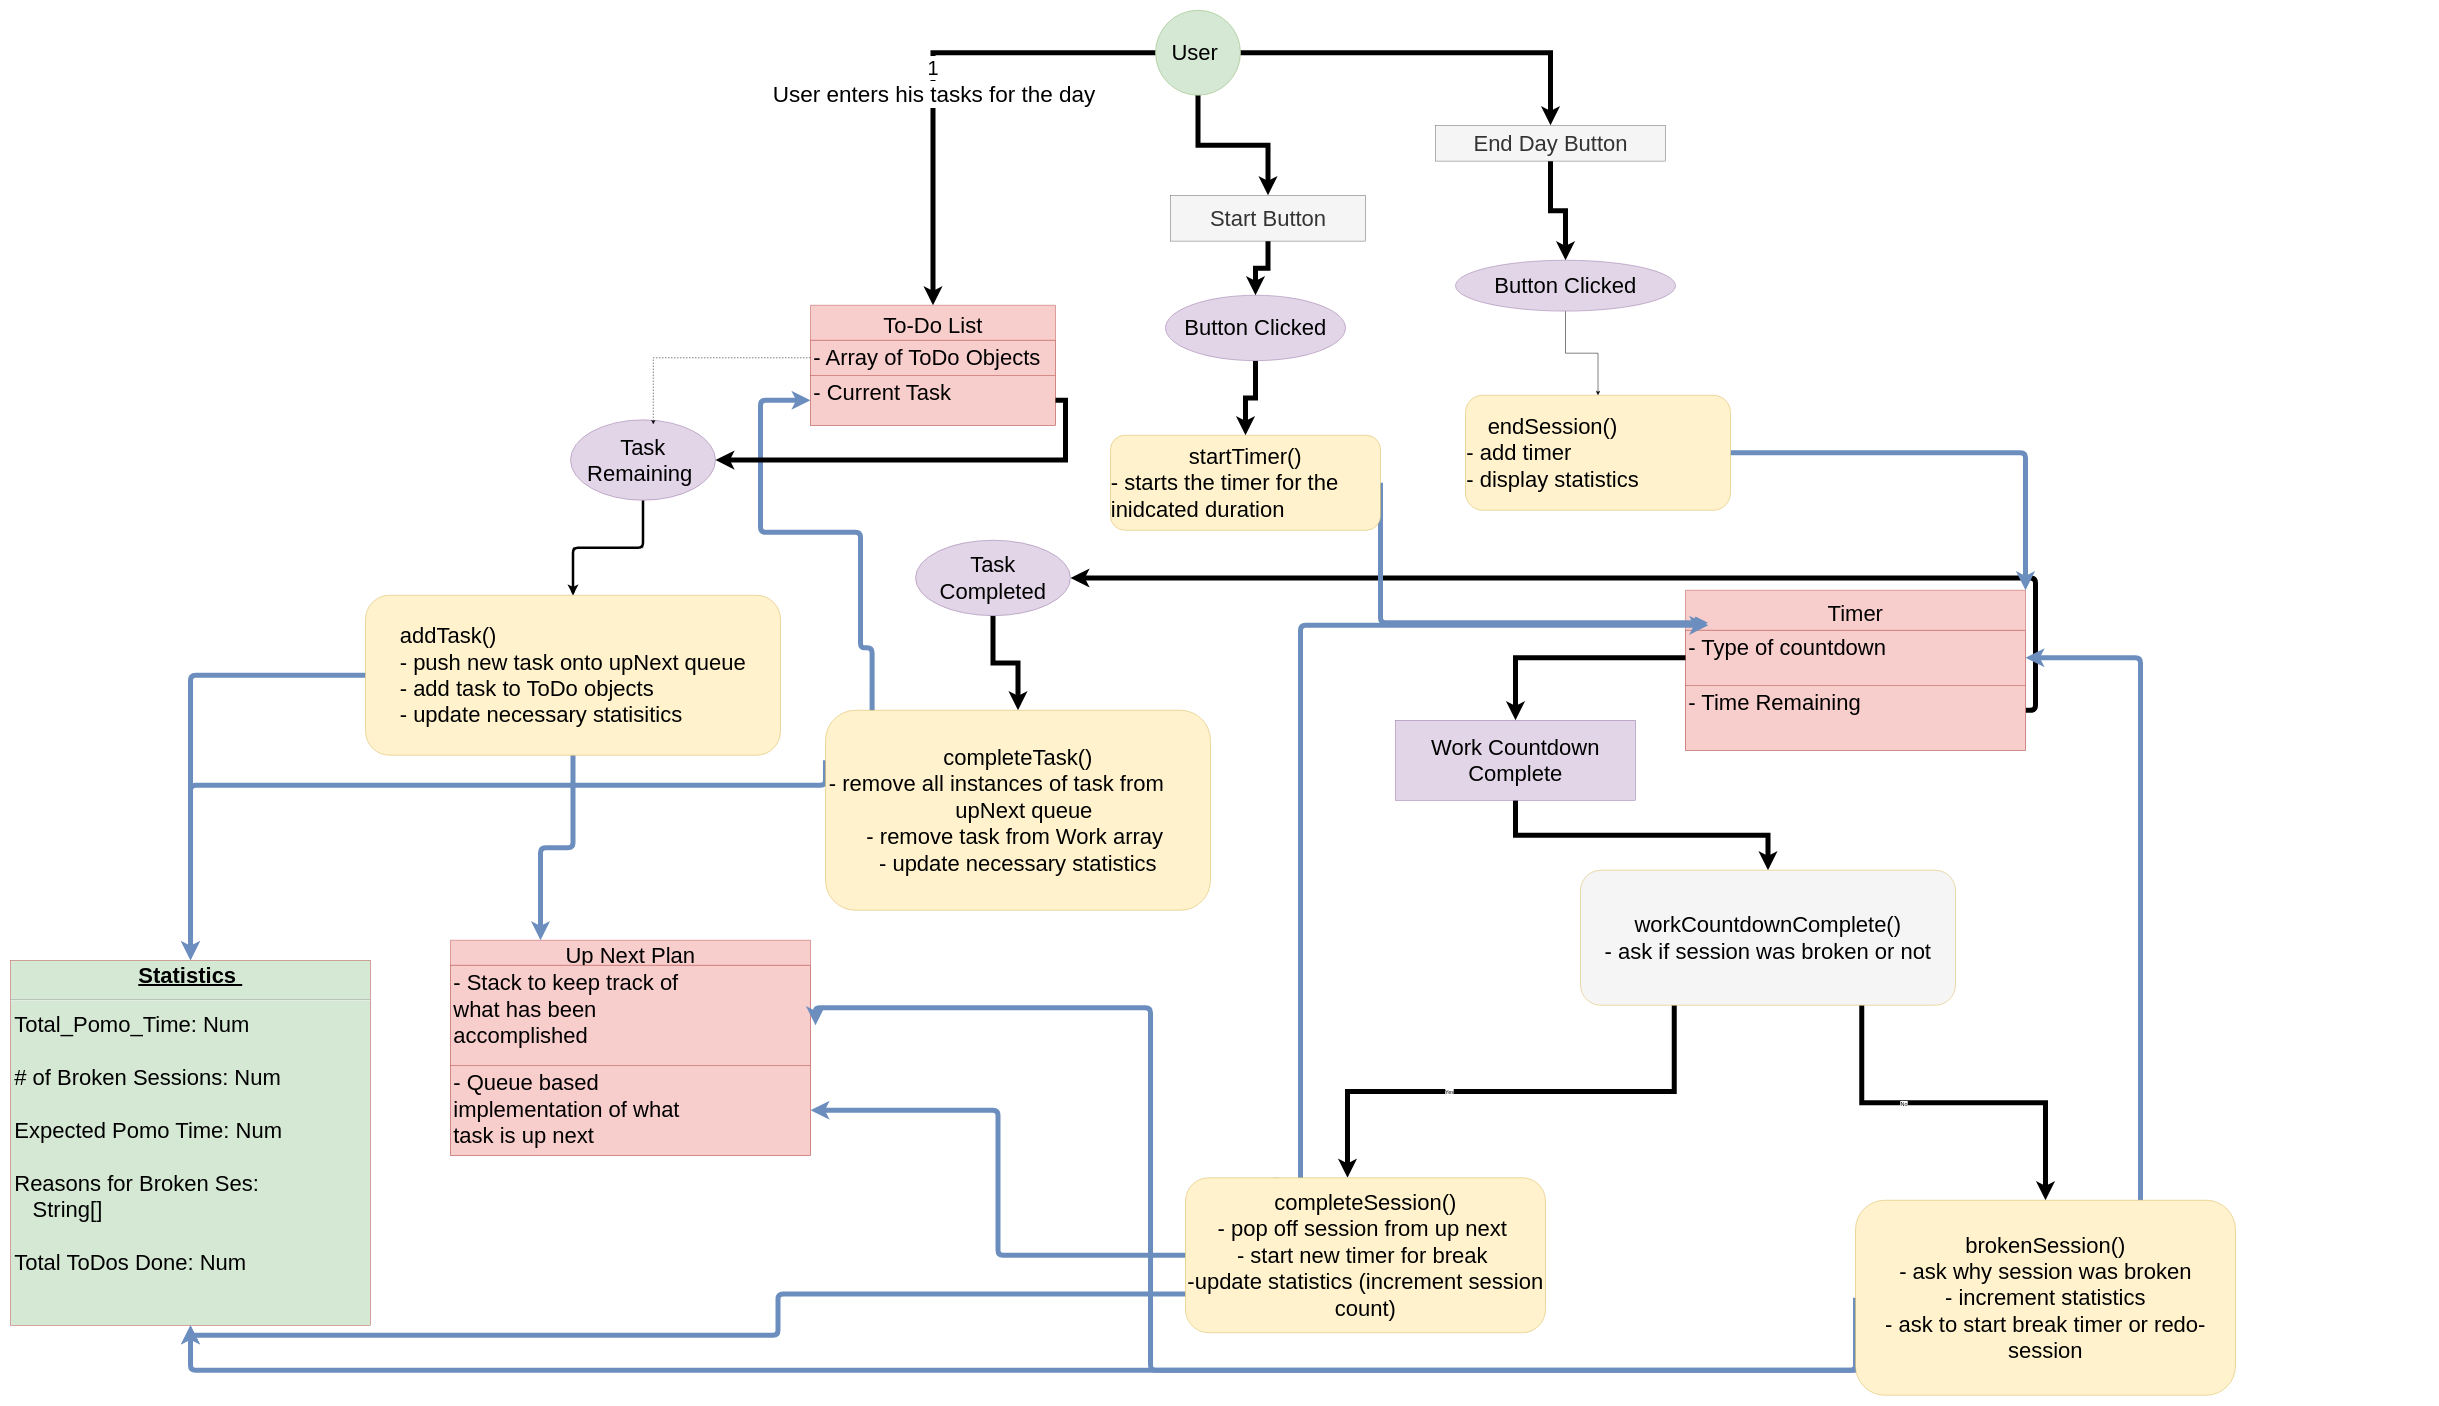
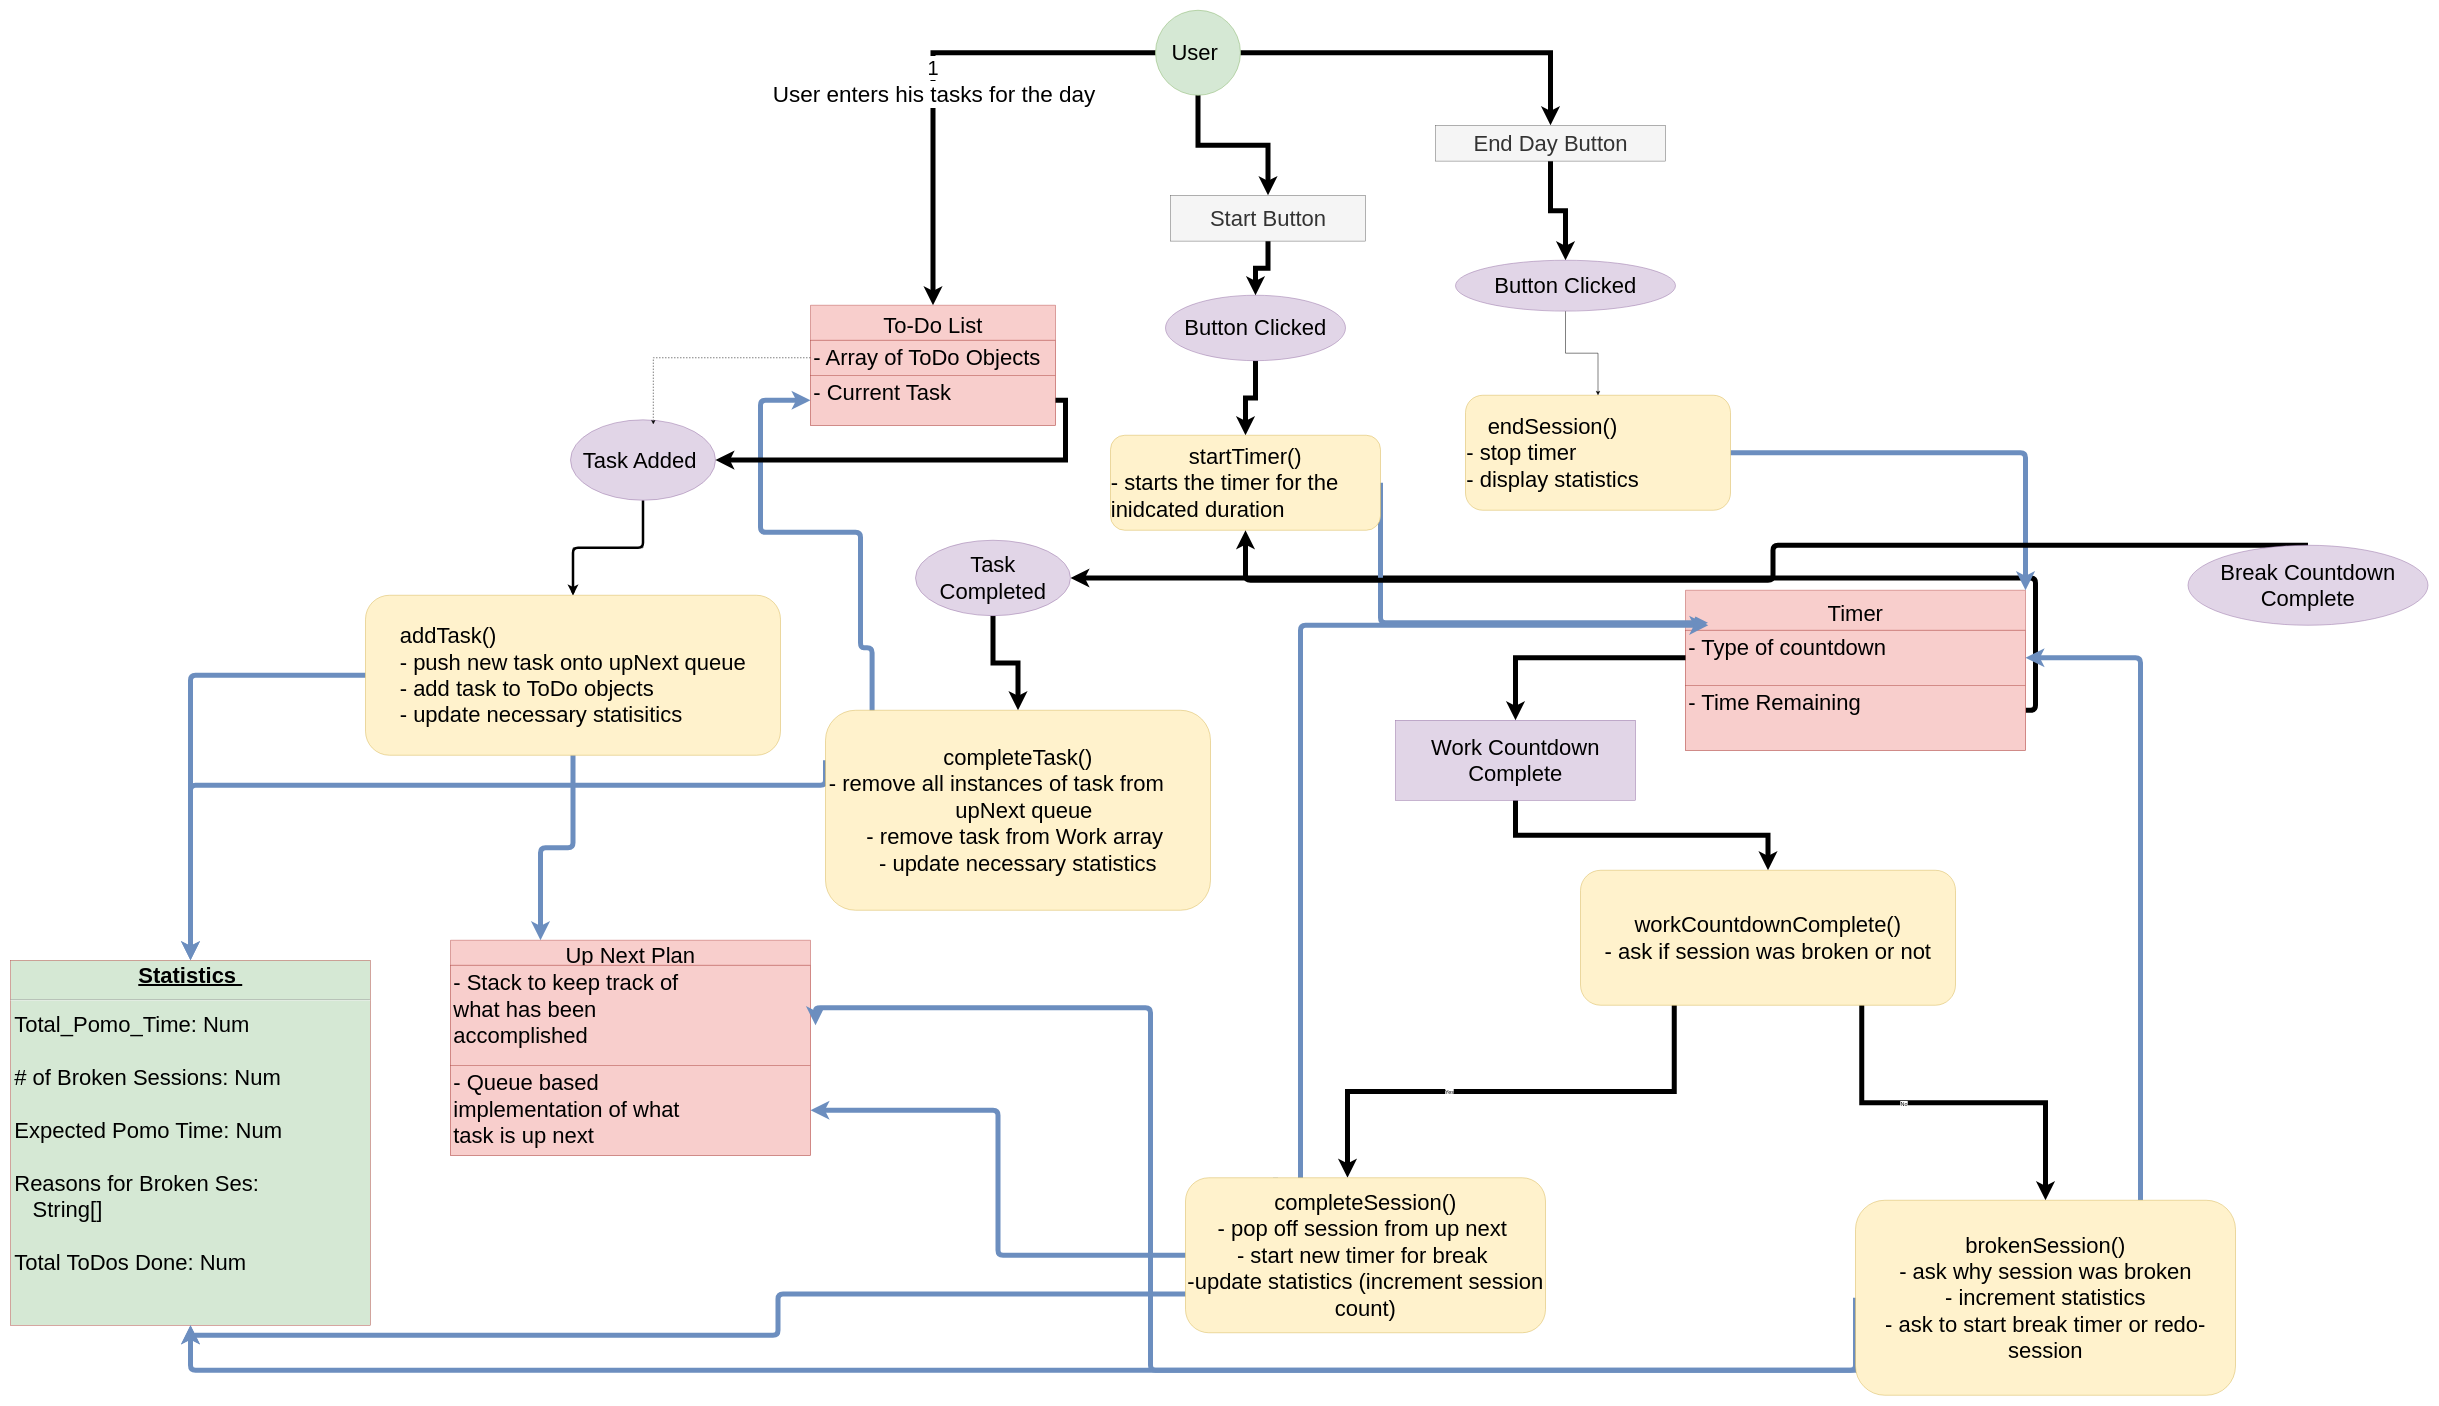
(1495, 453) -> (1495, 453)
(643, 460) -> (643, 460)
none -> (1773, 576)
none -> (2308, 585)
(1768, 938) -> (1768, 938)
